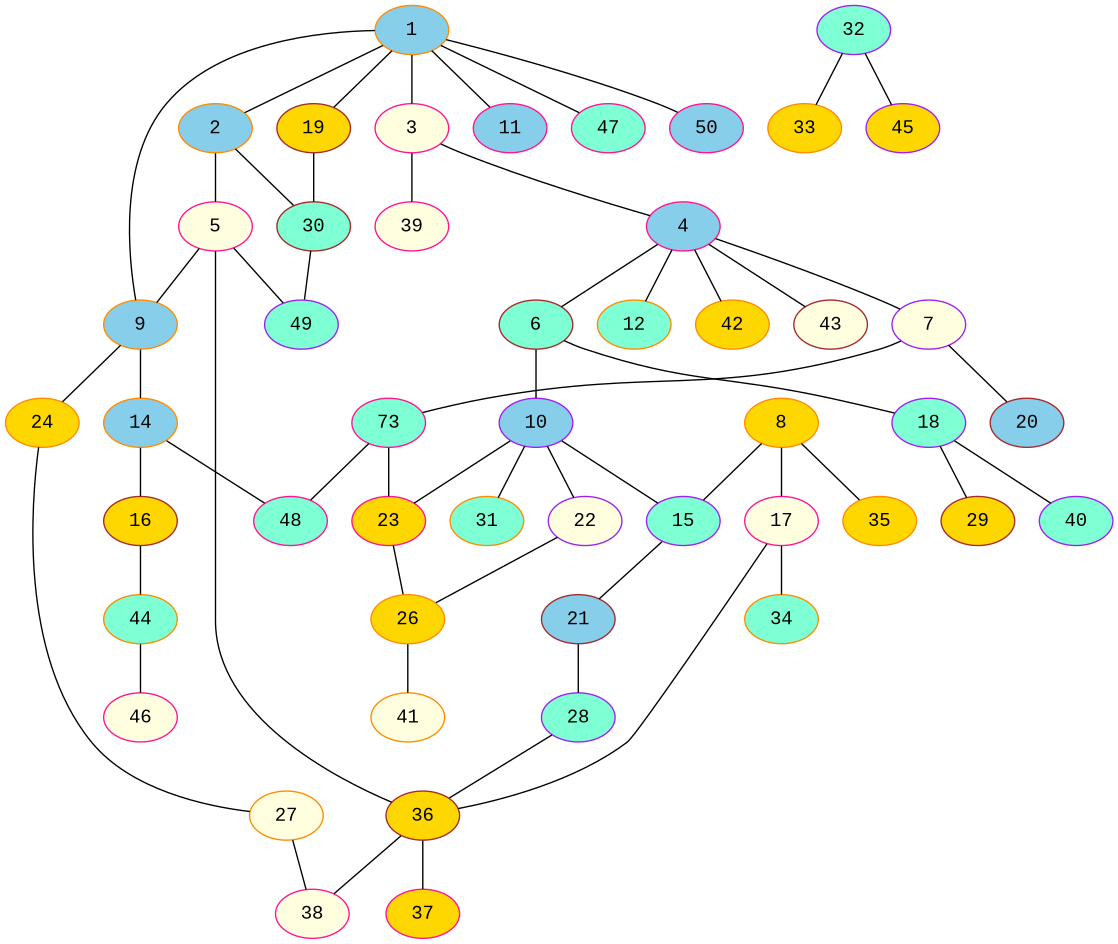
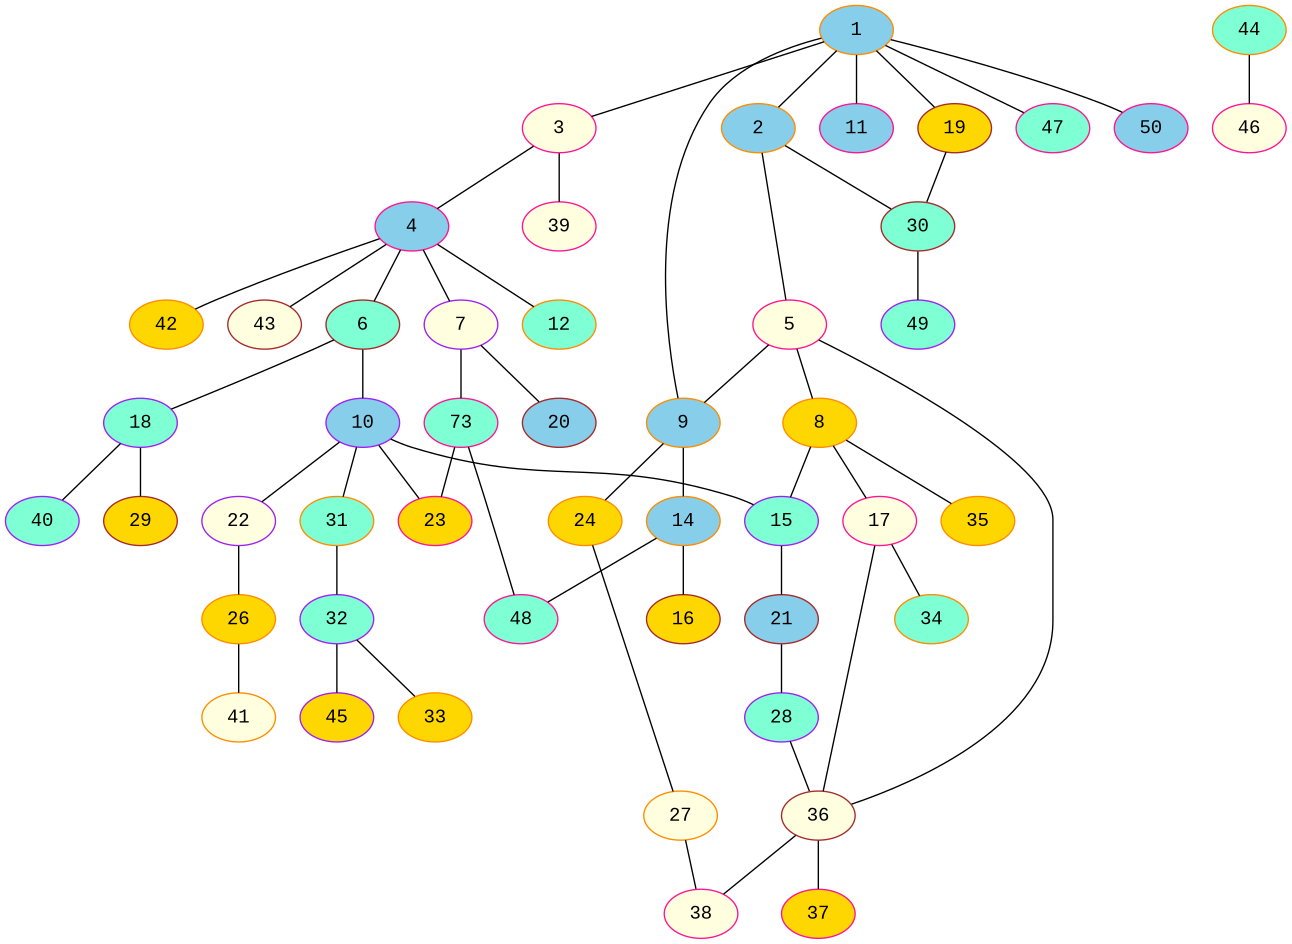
(258, 276) -> (805, 374)
(140, 570) -> none
none -> (337, 570)
(398, 570) -> none
(423, 816) -> (818, 816)
